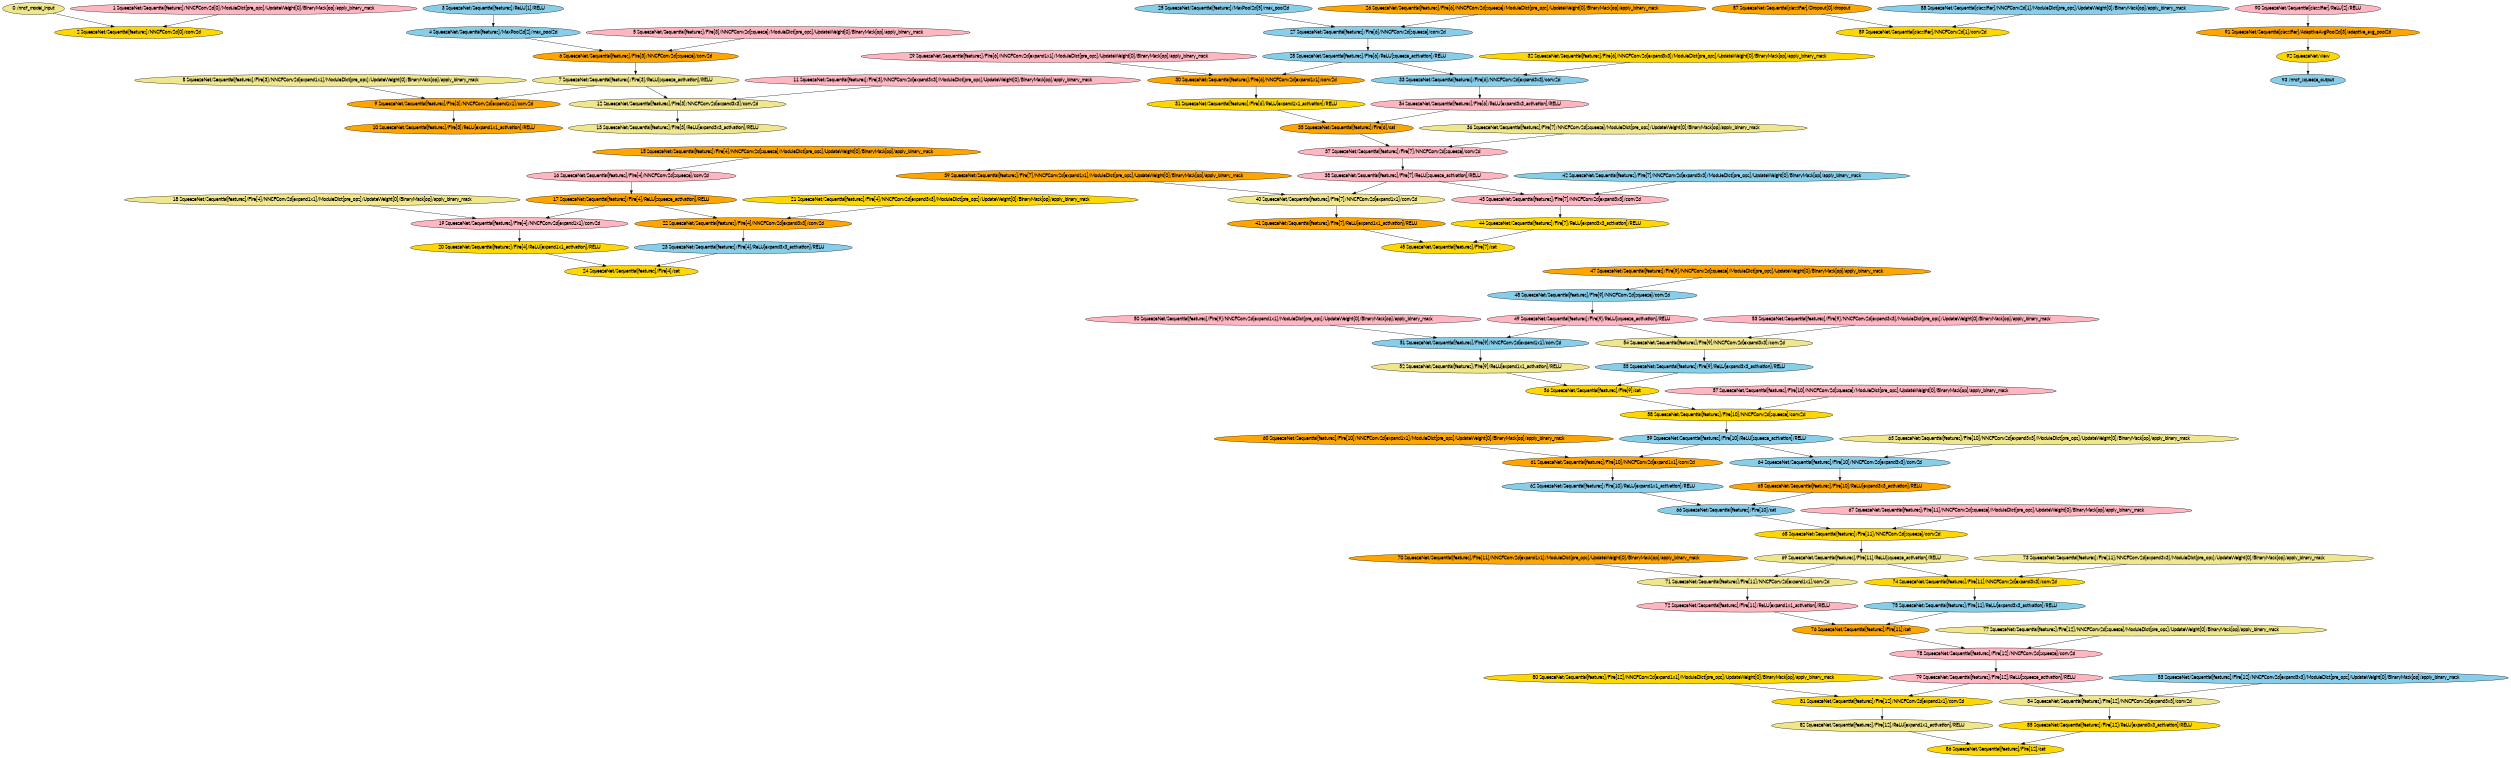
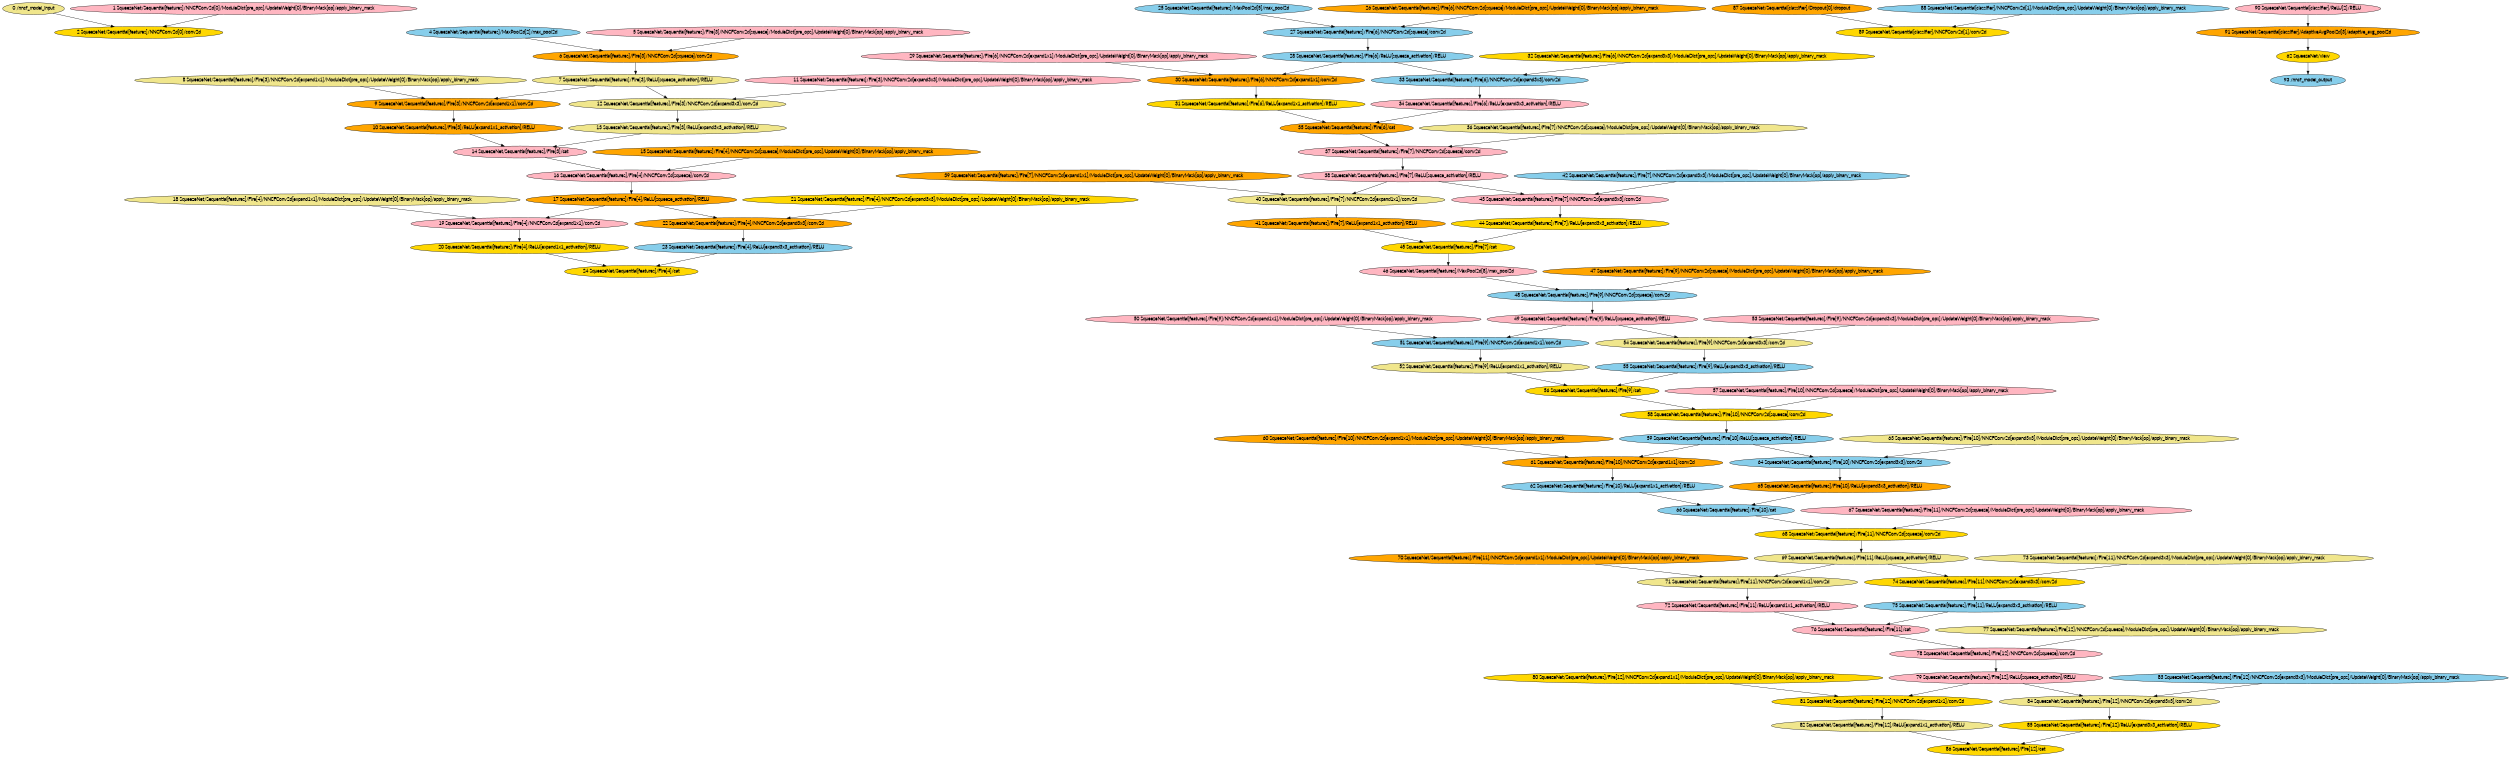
(493, 9) -> none
(2308, 56) -> (2308, 56)
(2308, 80) -> (2308, 80)
none -> (520, 152)
none -> (1448, 272)
(1861, 630) -> (1861, 630)
